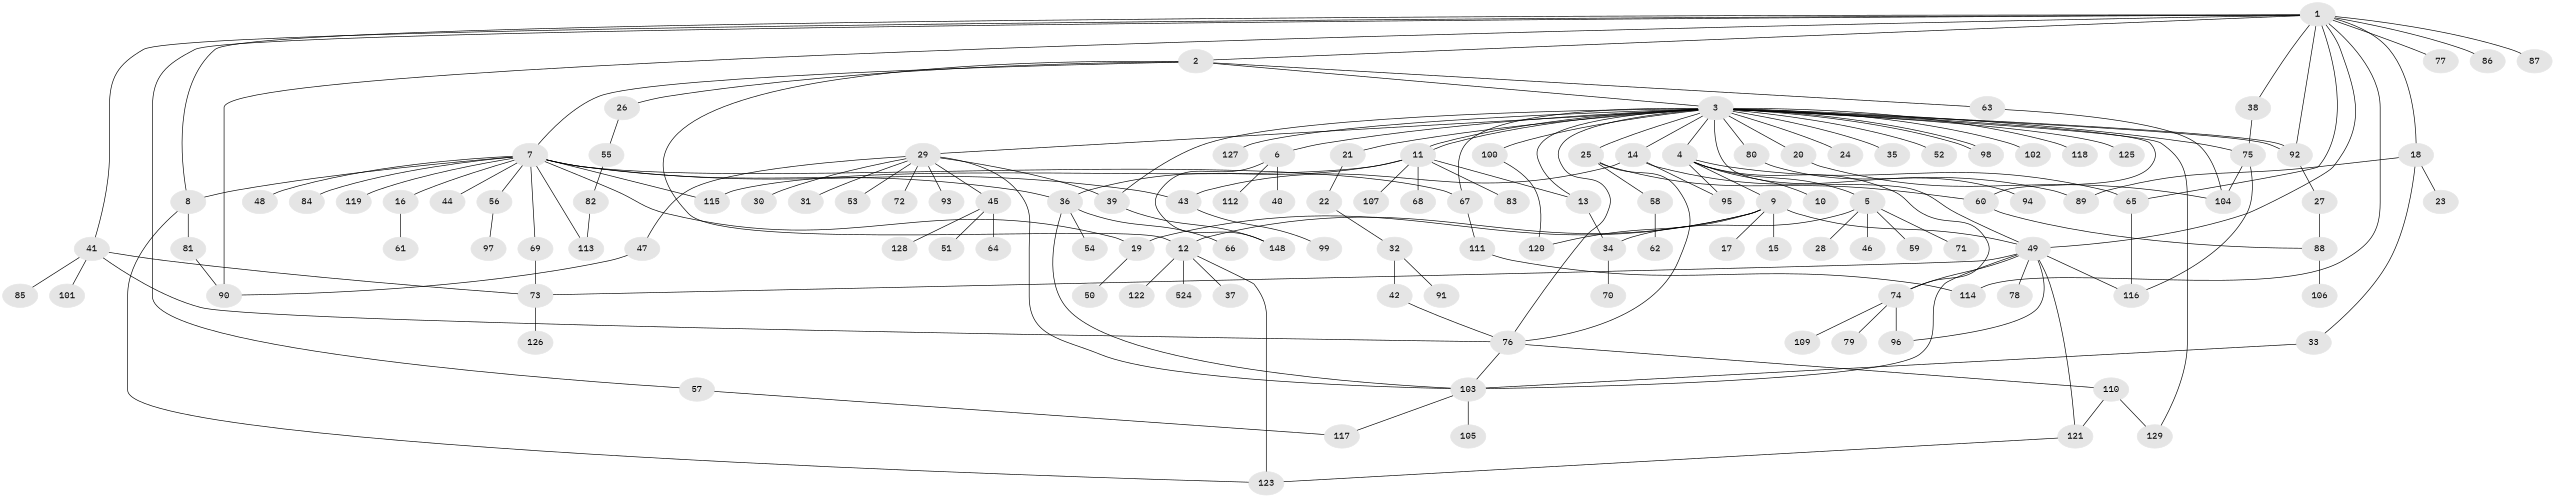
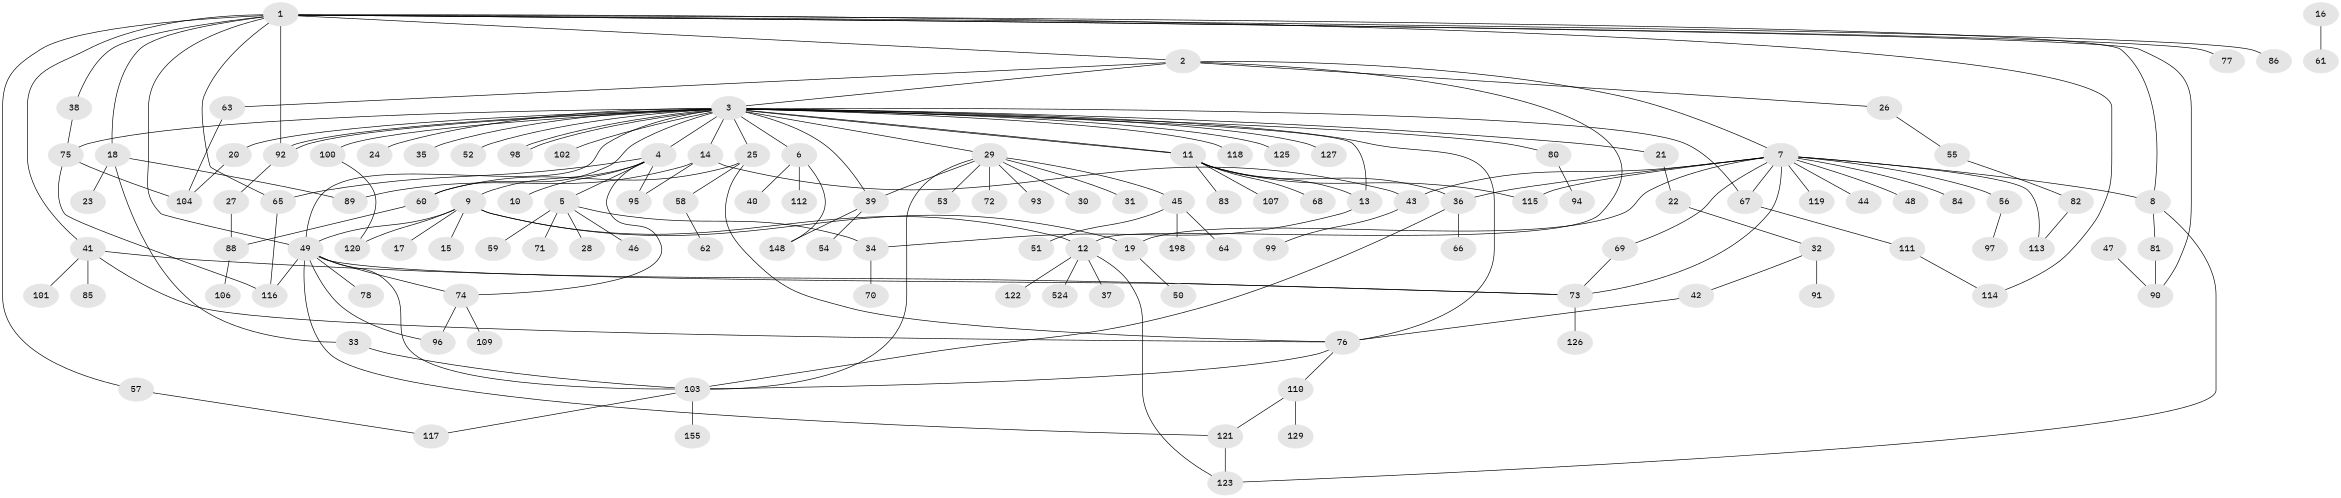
(2535, 61) -> none
(2166, 147) -> none
(771, 169) -> none
(464, 176) -> (1710, 258)
(1077, 225) -> (848, 225)
(900, 249) -> (1177, 249)
(1849, 343) -> none
(1468, 436) -> (692, 436)
